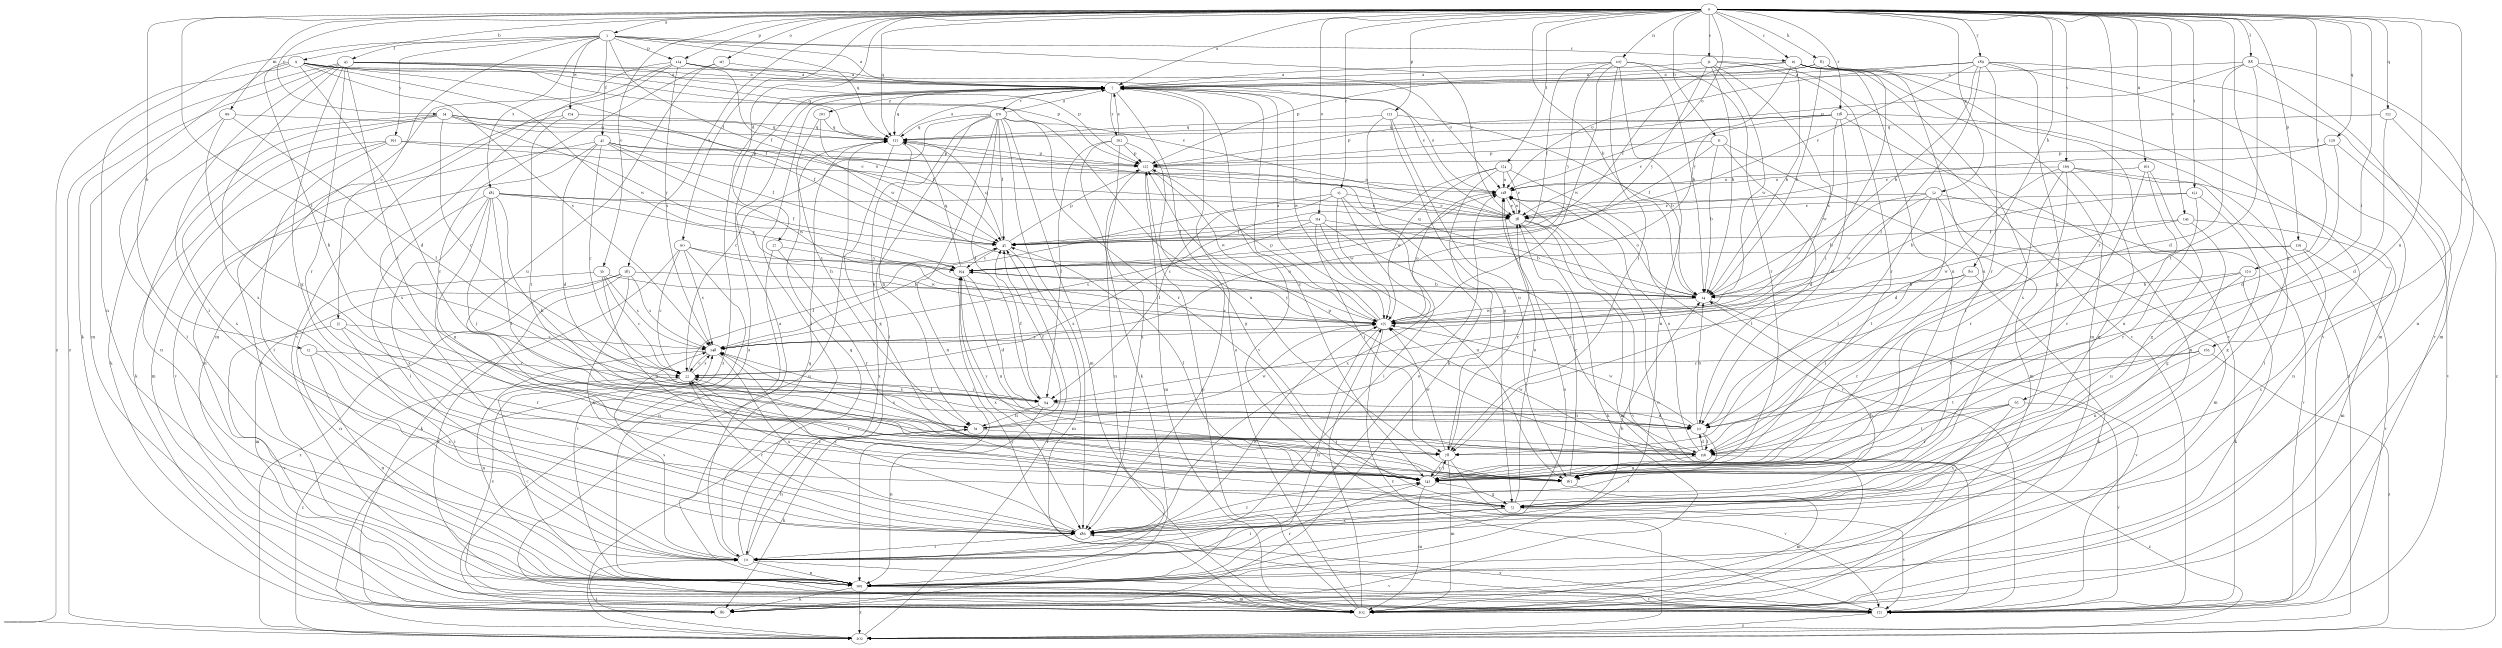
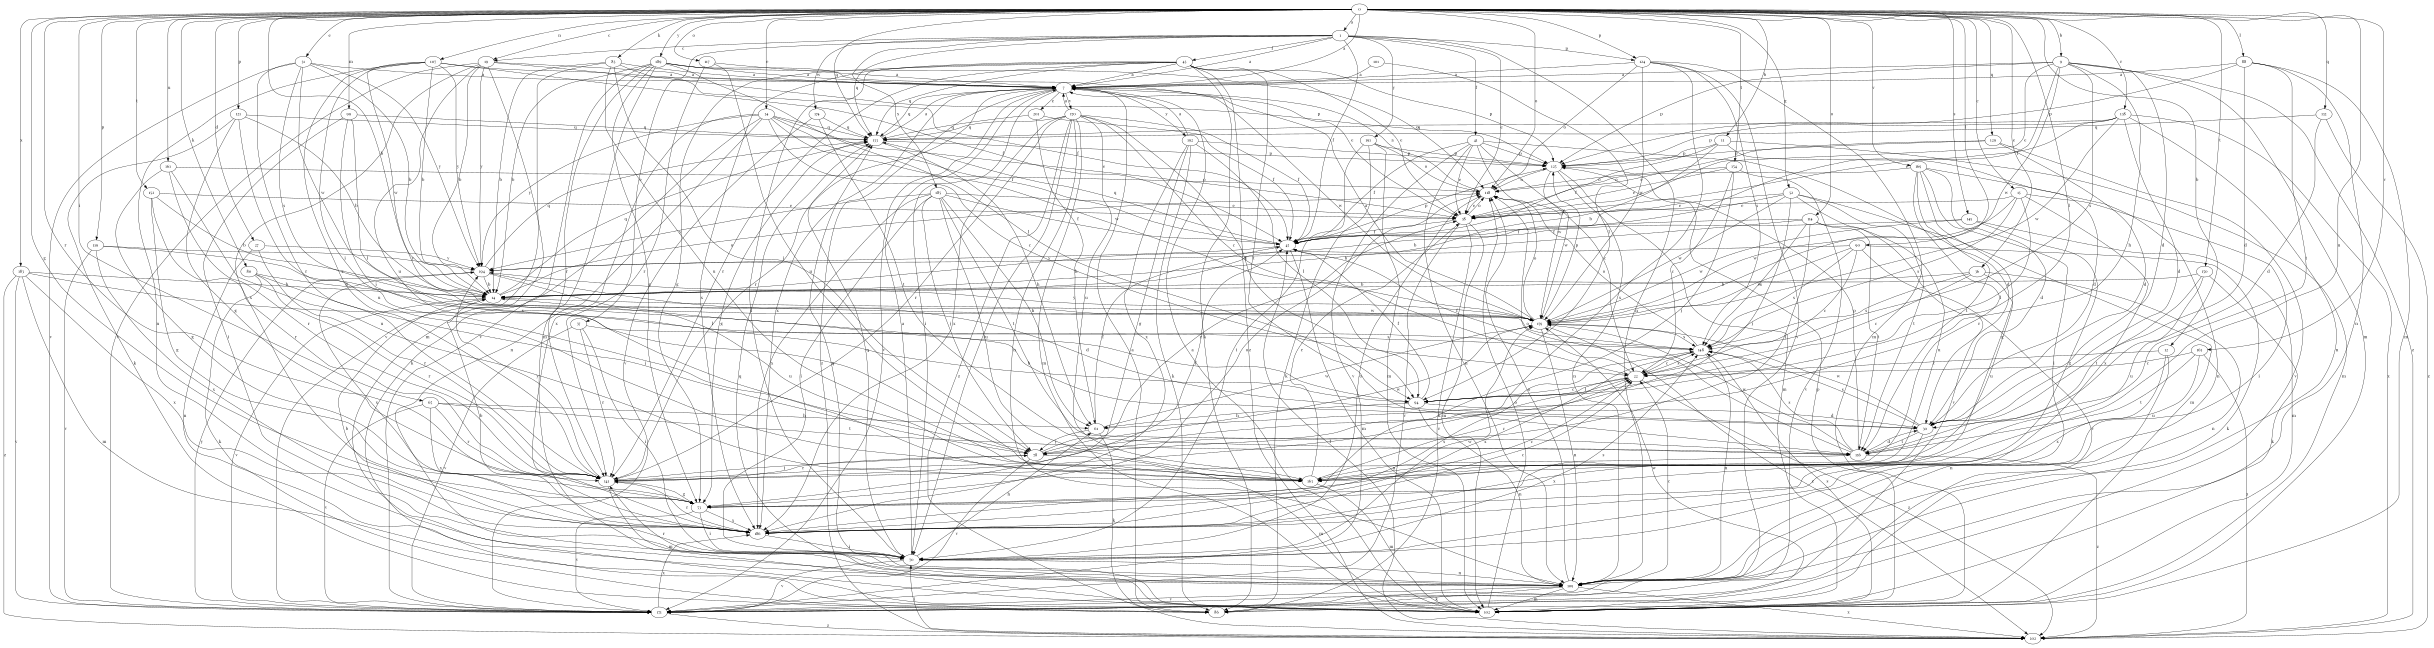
none -> (1376, 62)
(1413, 217) -> (1127, 229)
